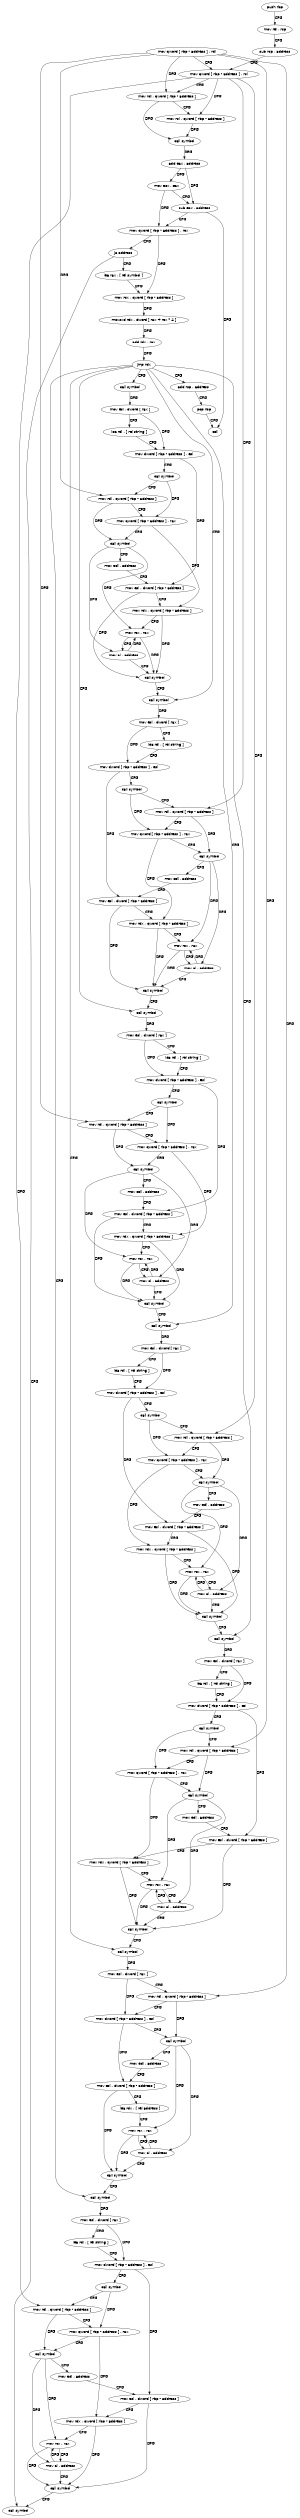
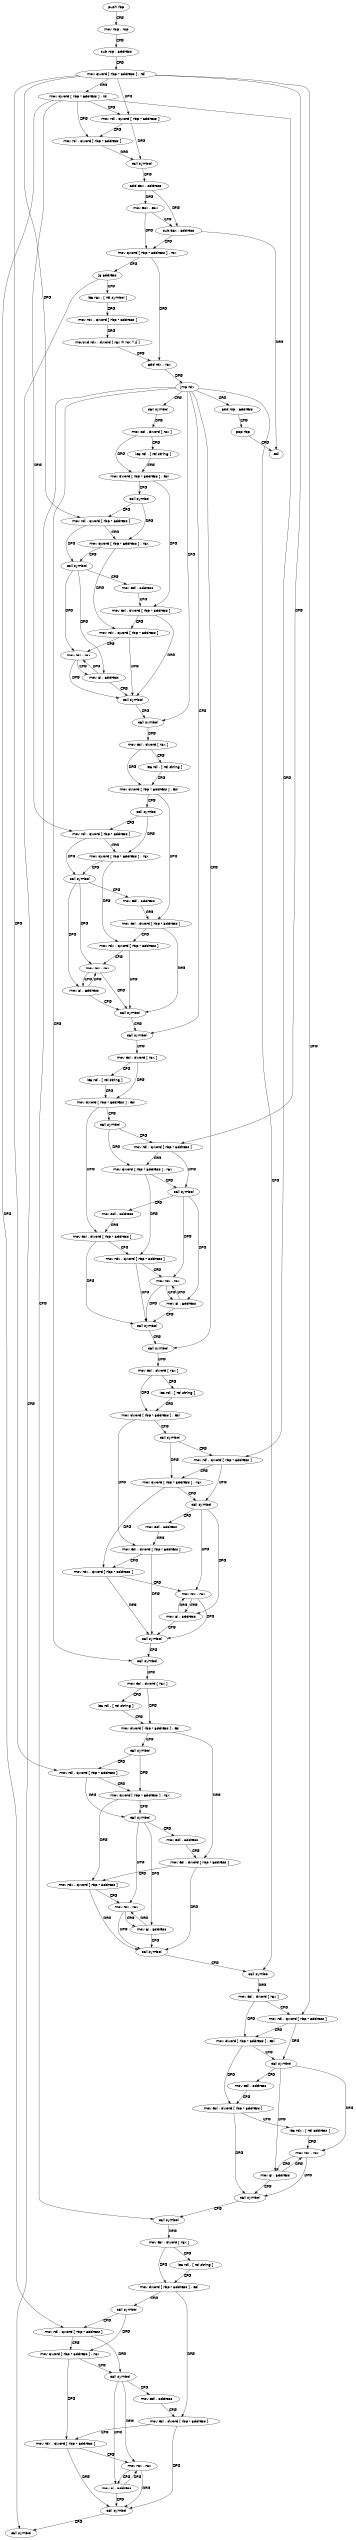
(275, 30) -> (116, 30)
(248, 63) -> (116, 62)
(157, 264) -> (159, 307)
